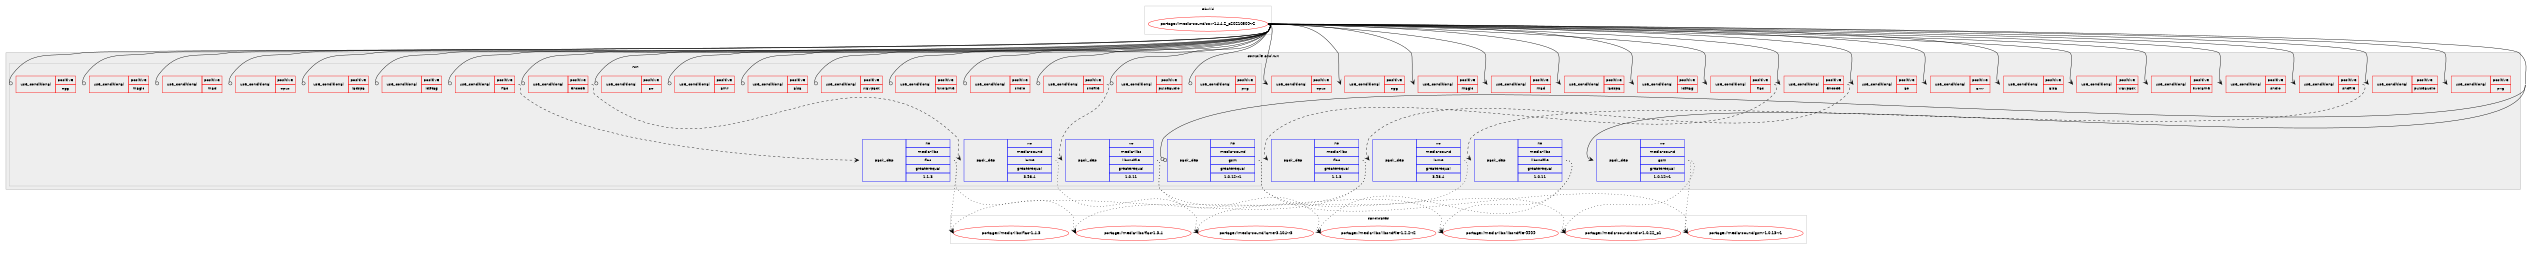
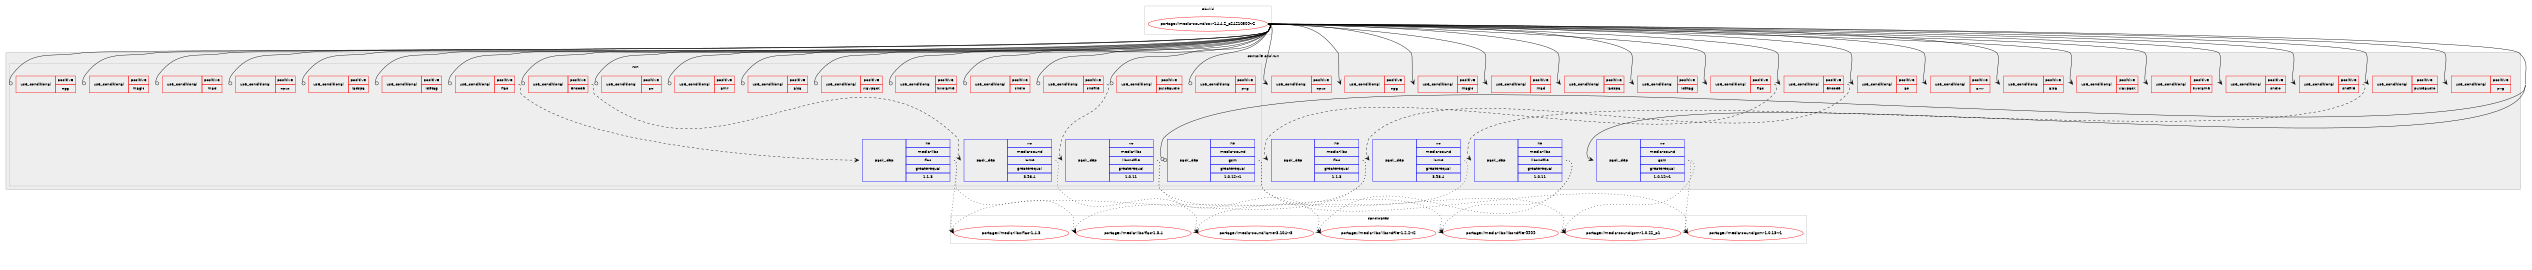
(1208, 24) -> (1208, 24)
(1623, 233) -> (1623, 233)
